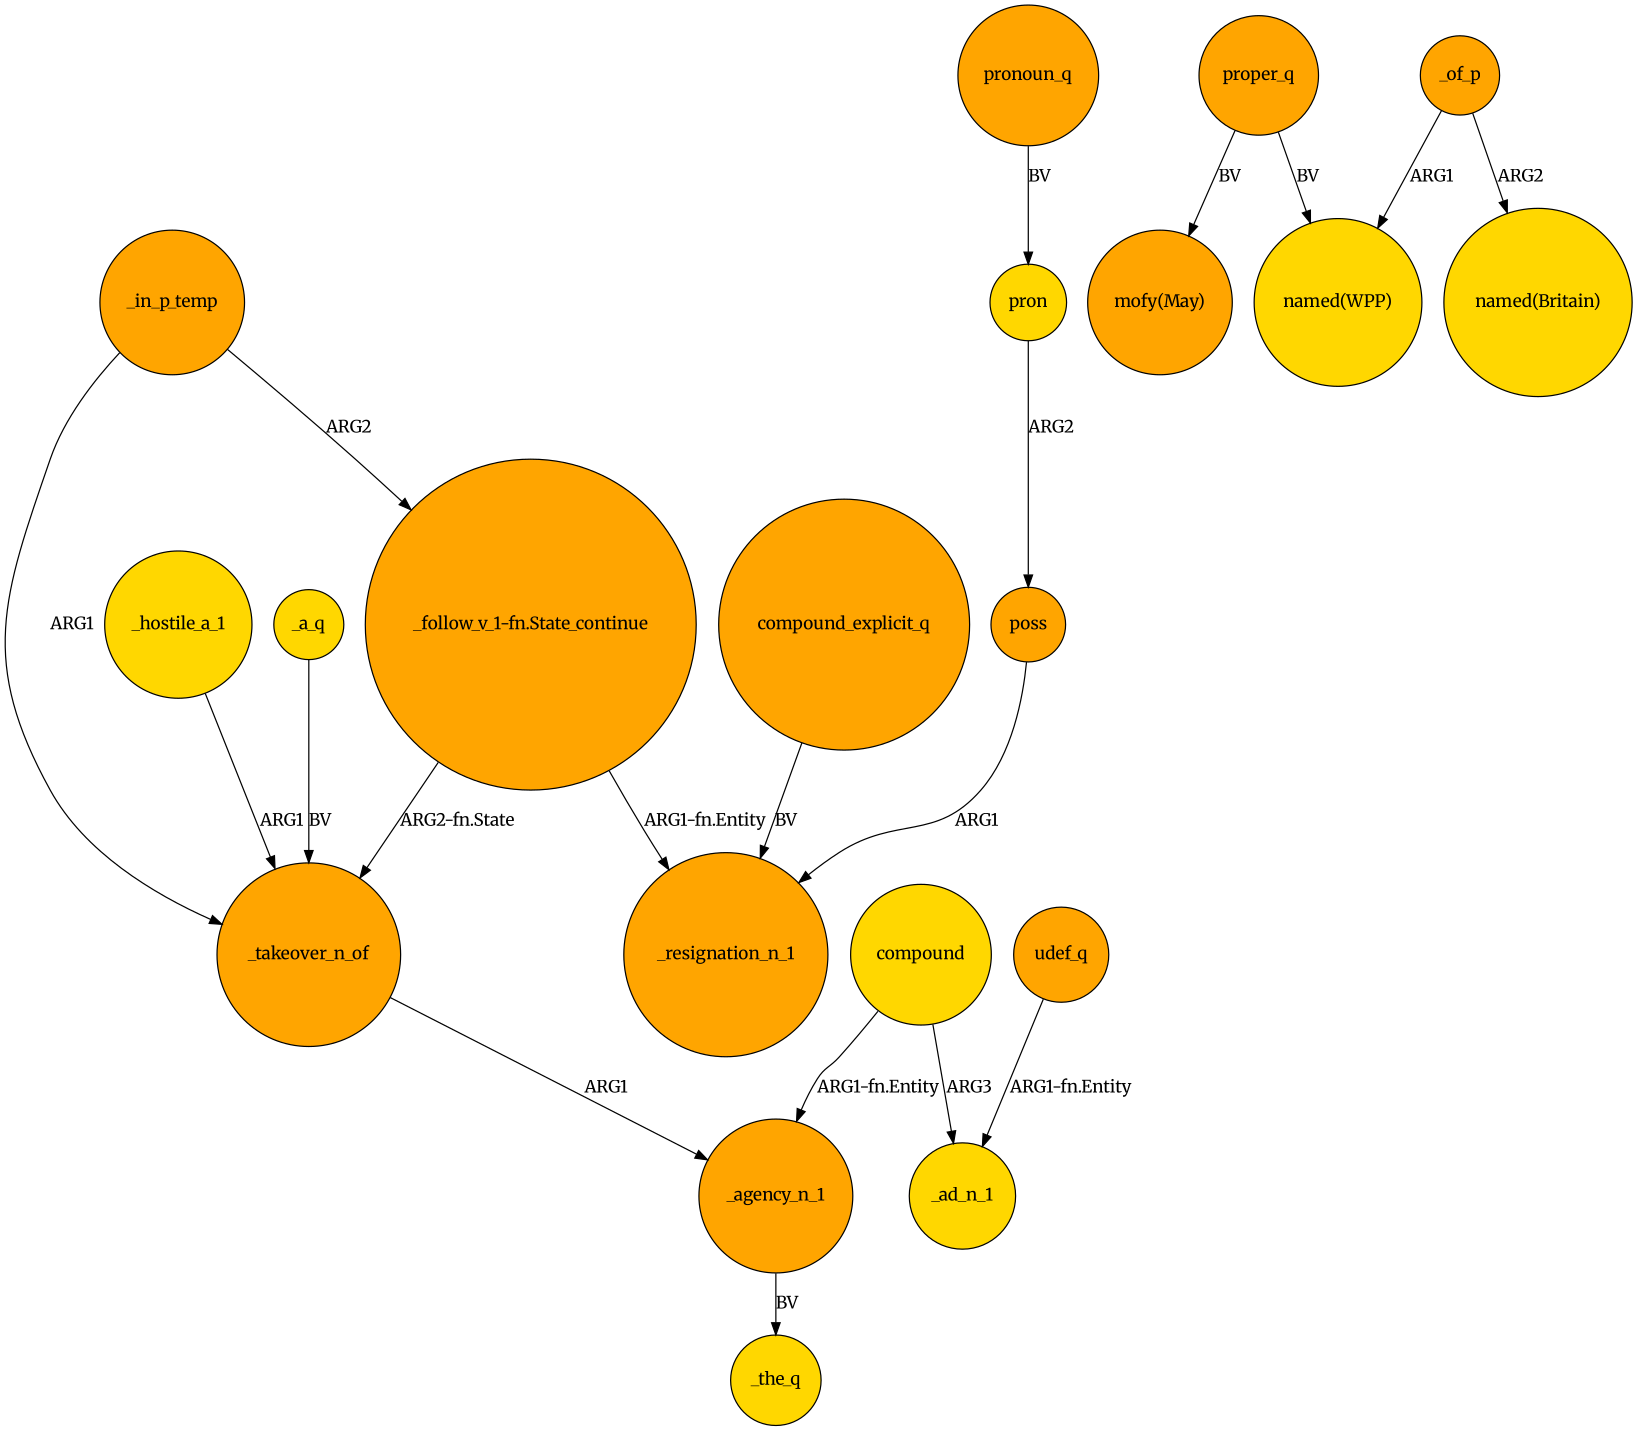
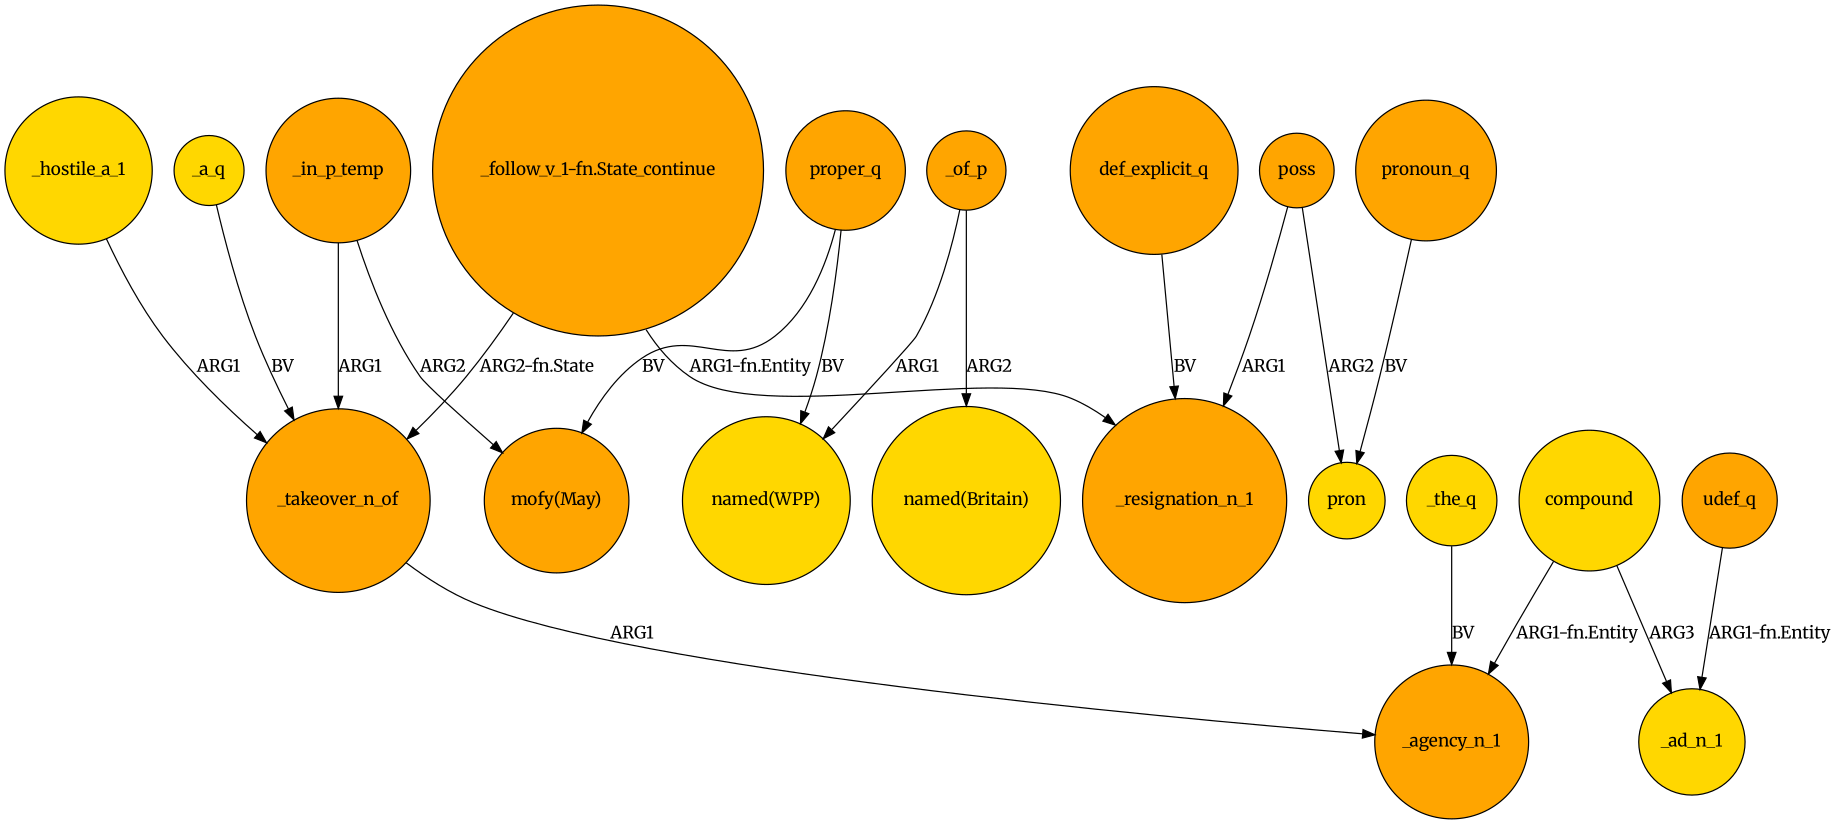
(316, 424) -> (407, 355)
(1028, 458) -> (1321, 329)
(844, 625) -> (1154, 171)
(776, 1298) -> (1452, 599)
